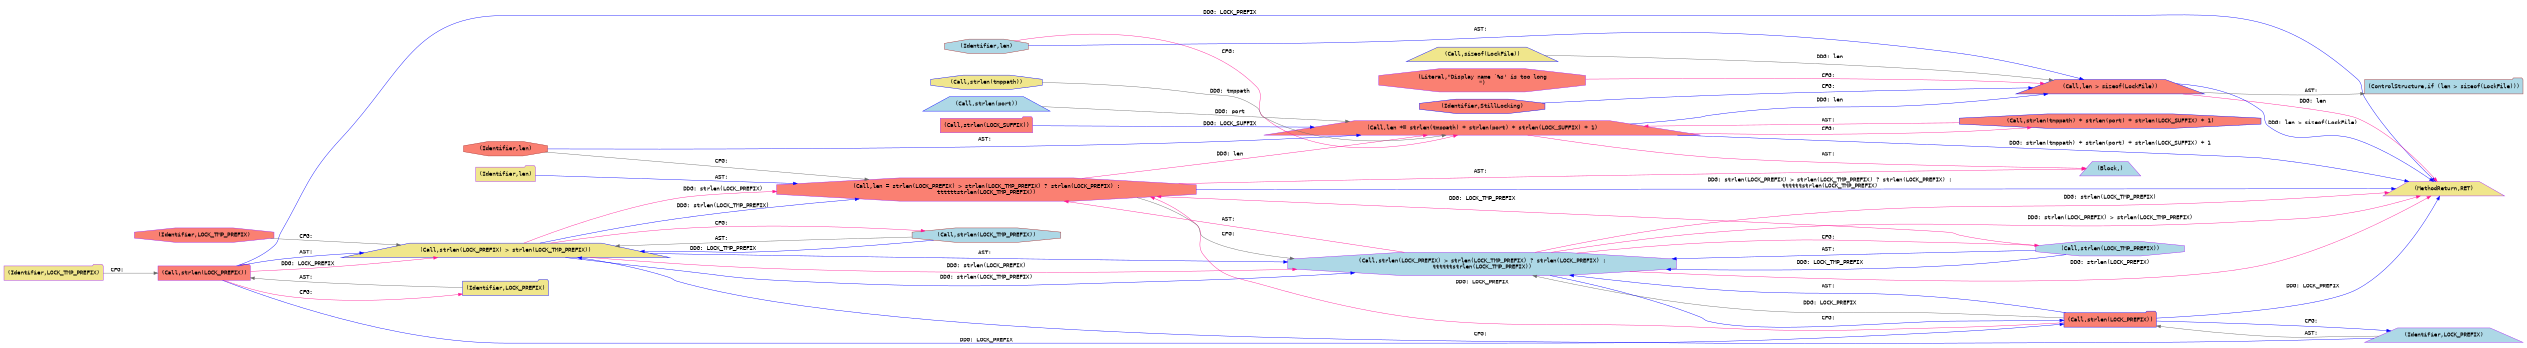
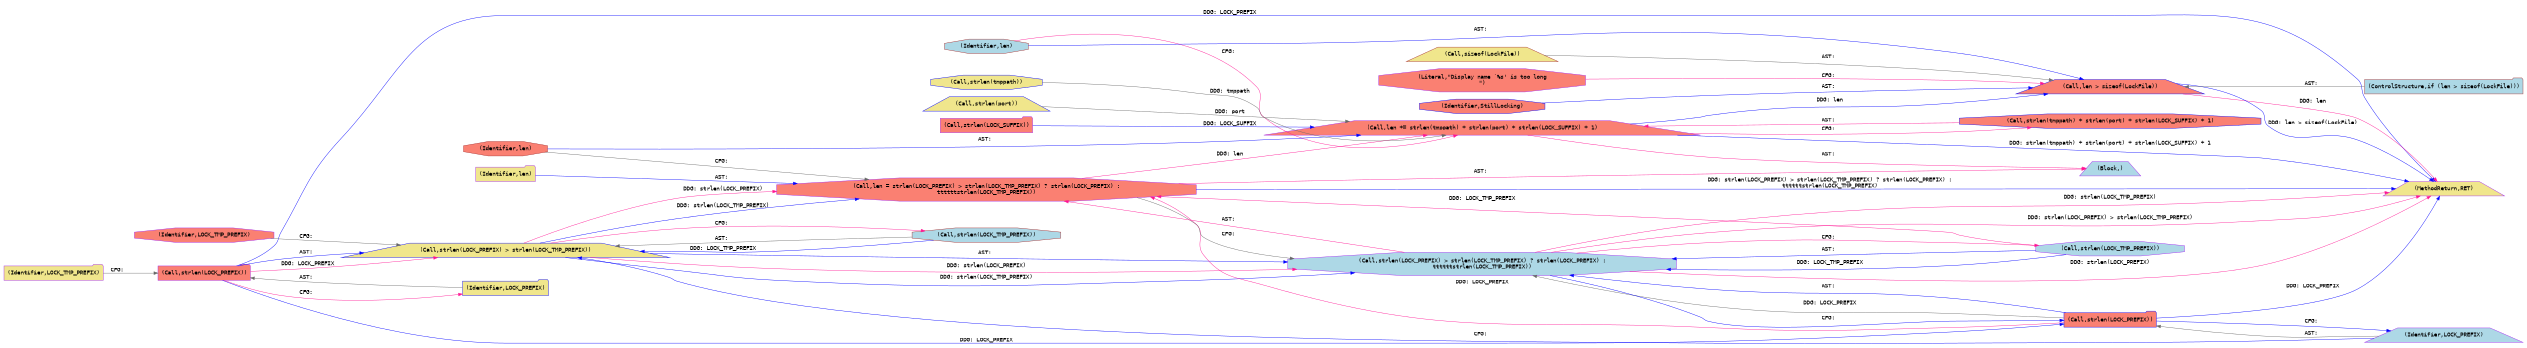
(1482, 54) -> (1482, 54)
(1830, 57) -> (1830, 57)
(1830, 87) -> (1830, 87)
(2280, 95) -> (2277, 87)
(986, 104) -> (986, 104)
